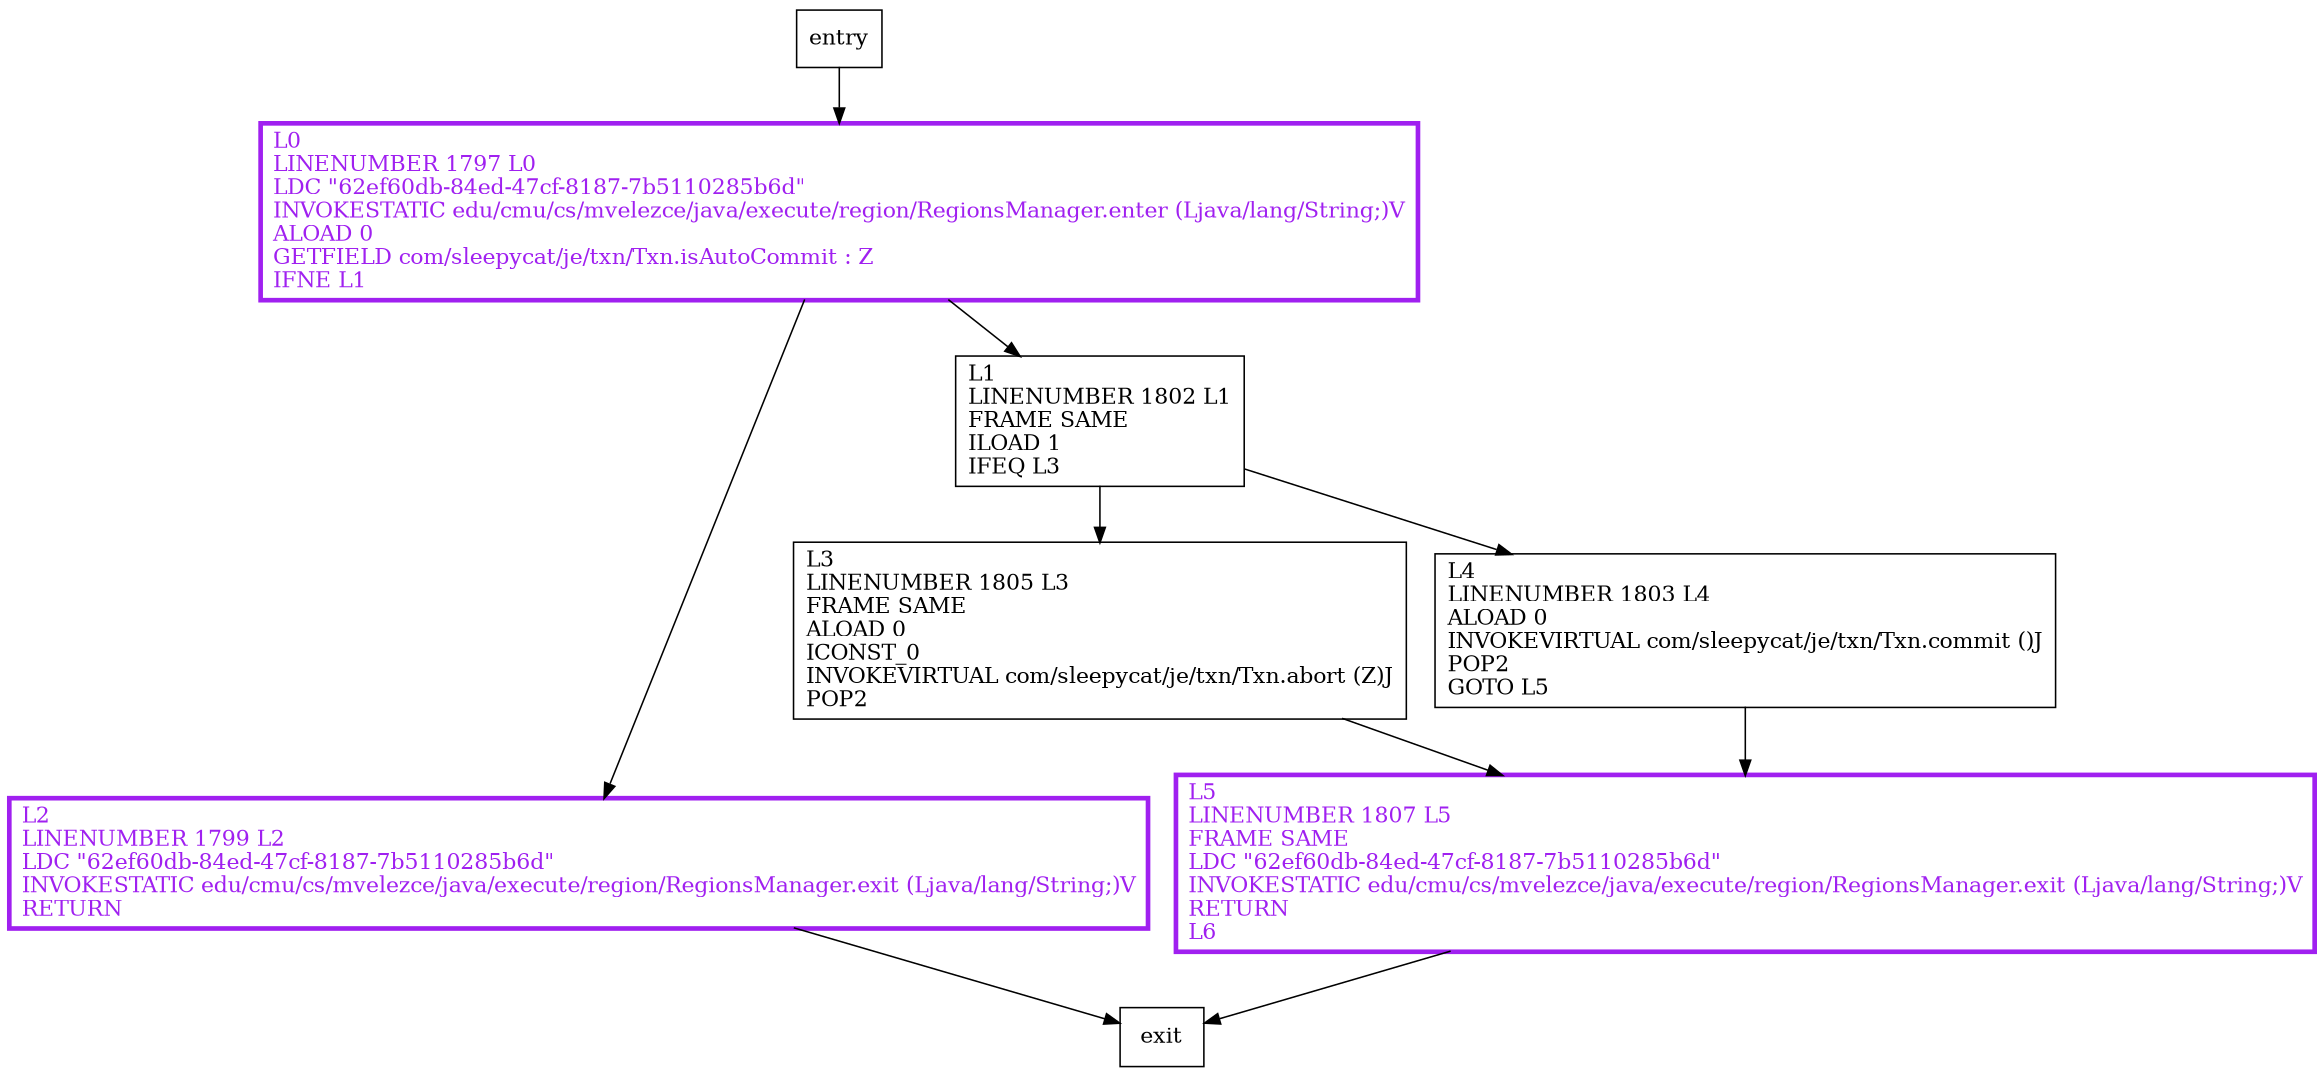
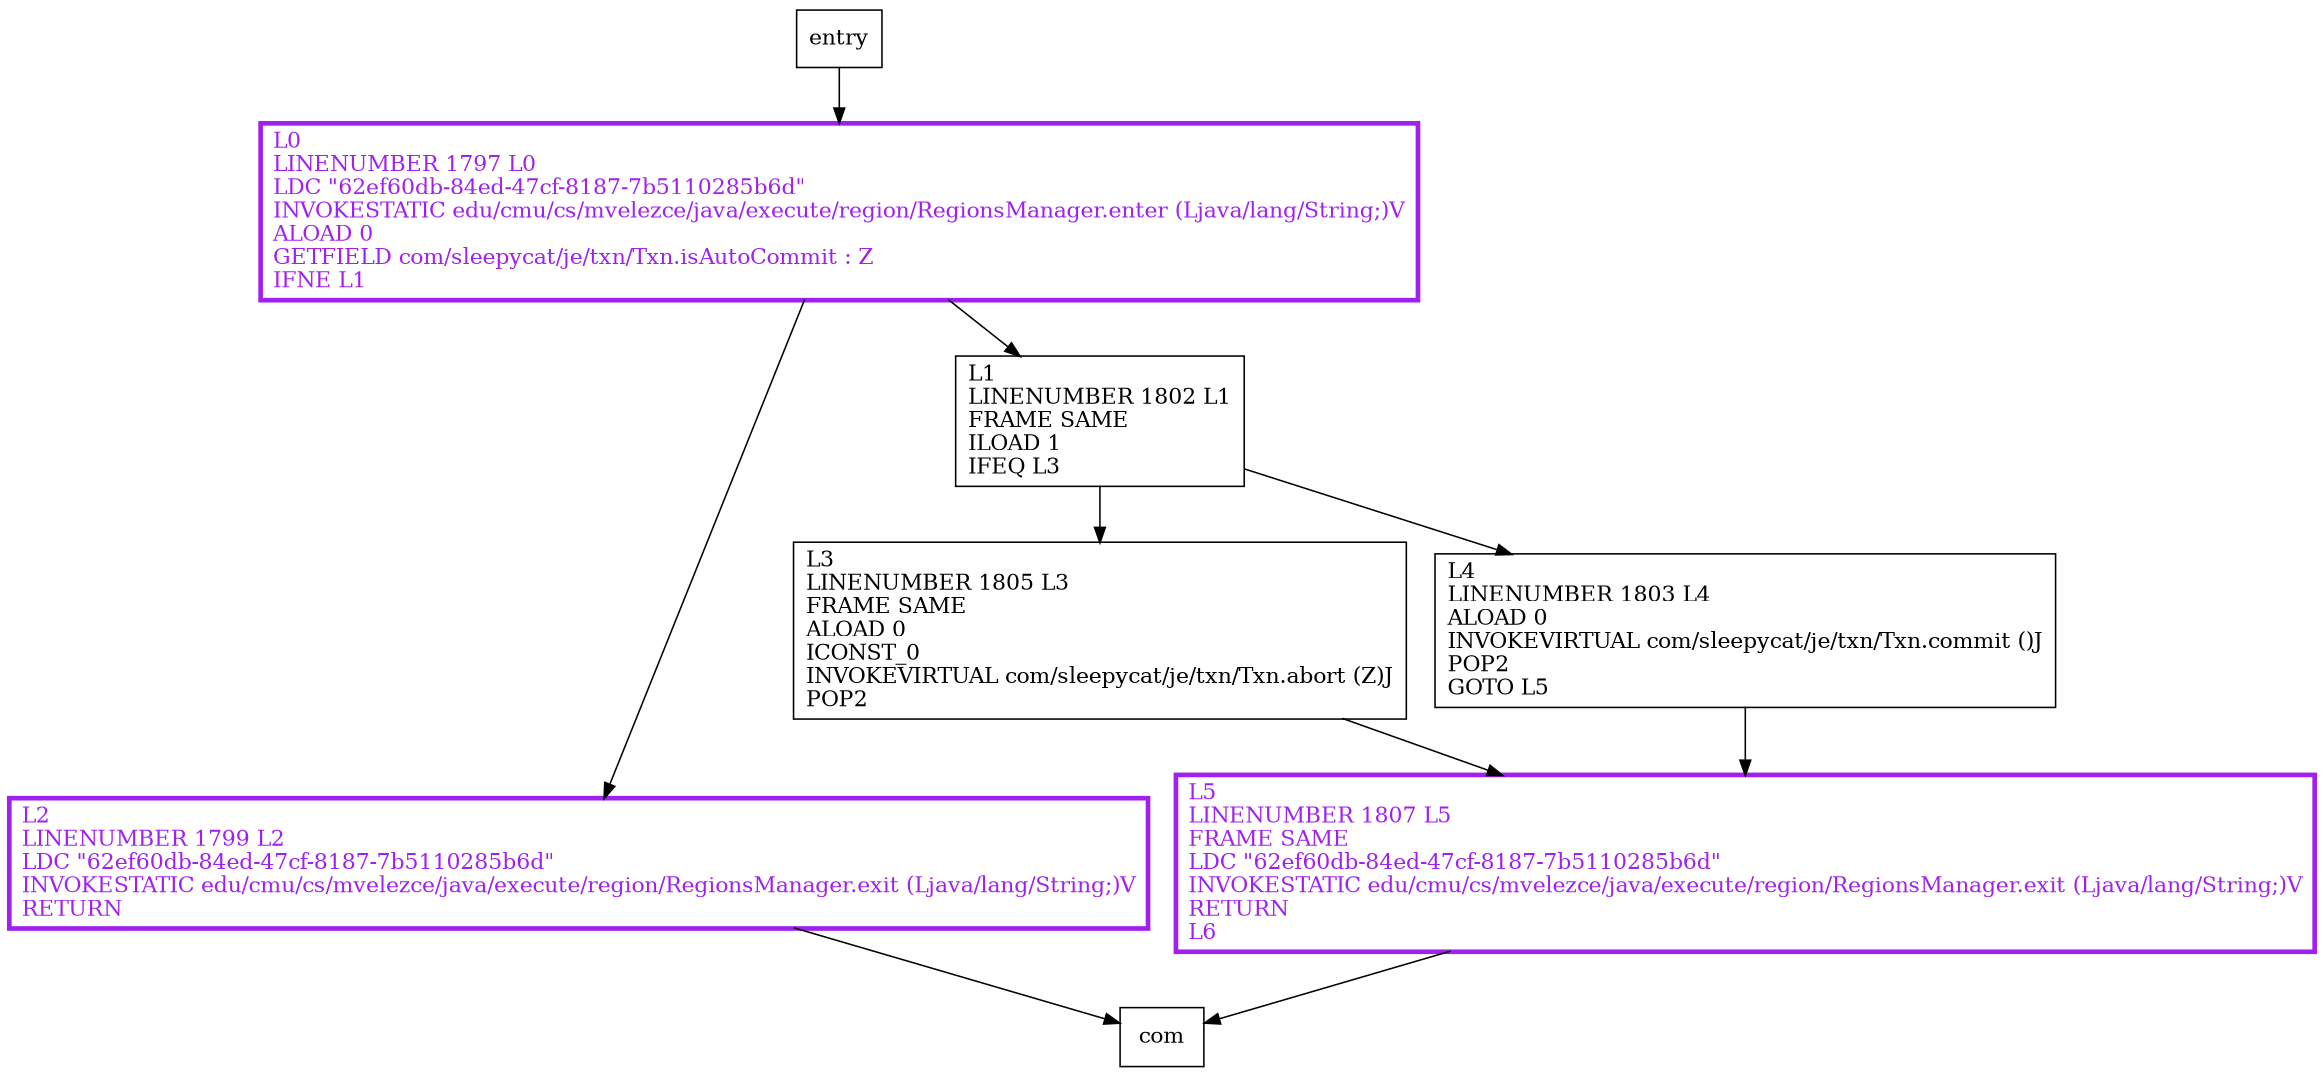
(1162, 1037) -> (1162, 1037)
